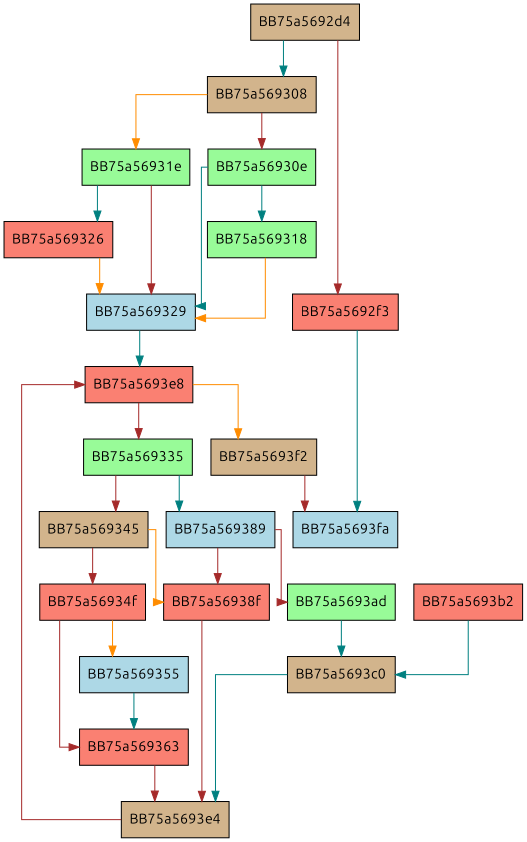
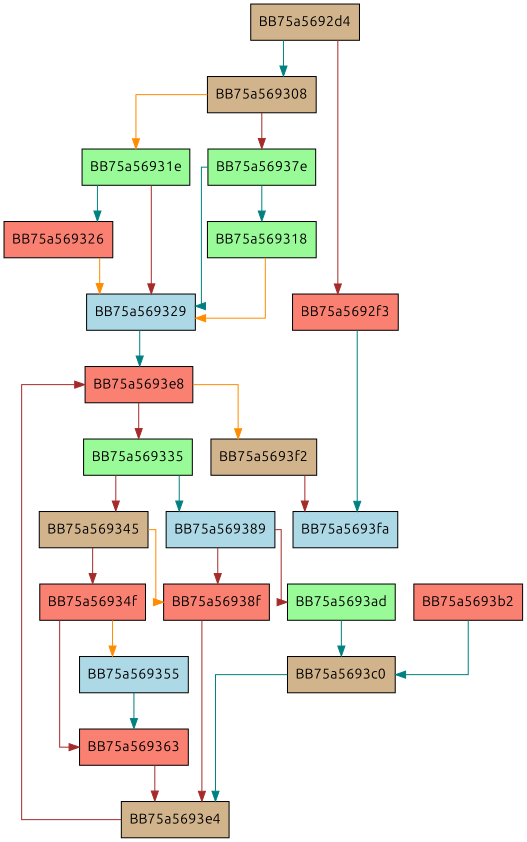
(262, 167) -> (262, 167)
